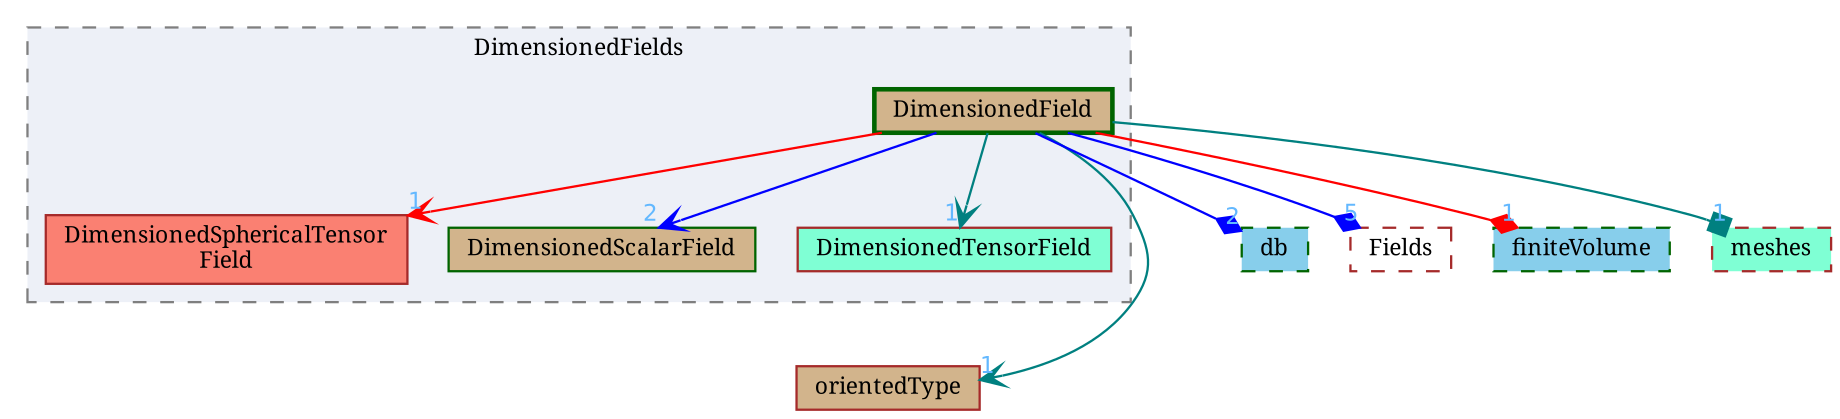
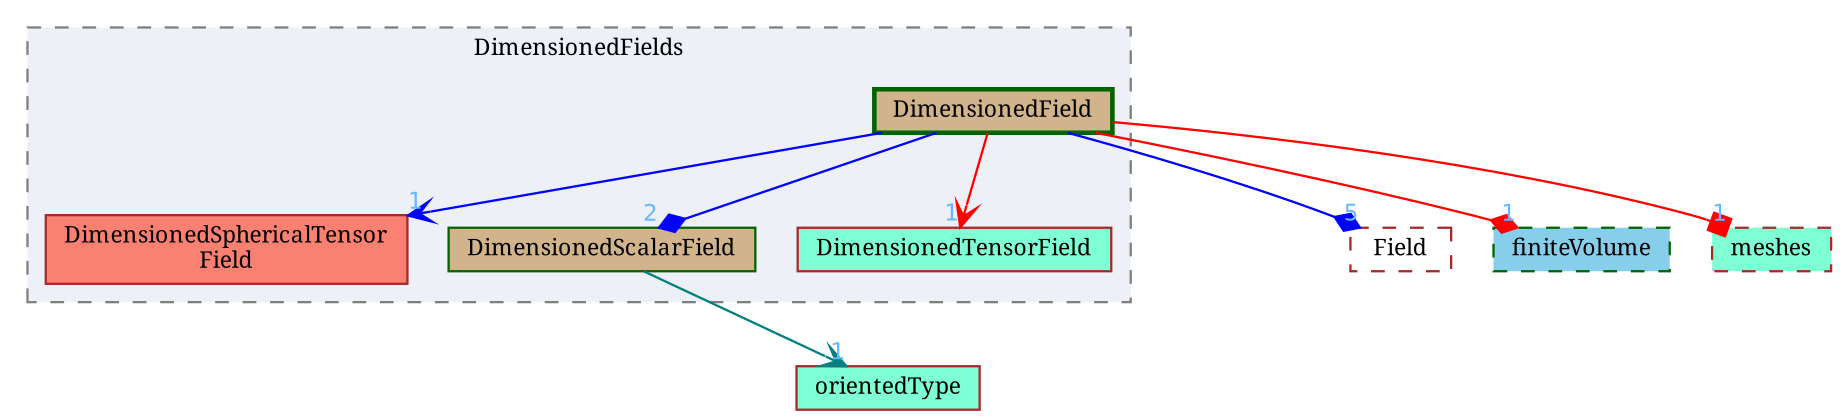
(1412, 158) -> (1412, 158)
(977, 169) -> (977, 169)
(656, 172) -> (656, 172)
(809, 176) -> (809, 176)
(1275, 249) -> none
(1401, 249) -> (1401, 249)
(1147, 272) -> (743, 318)
(888, 388) -> (888, 388)
